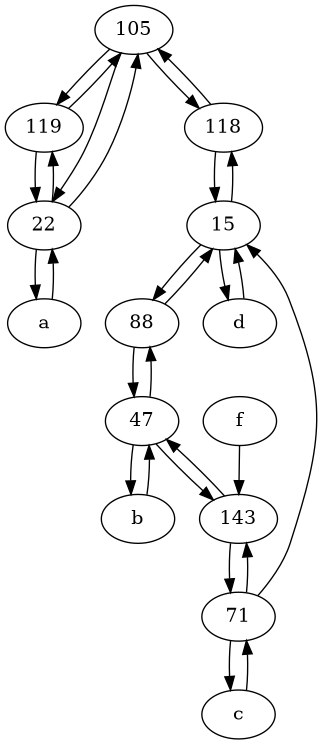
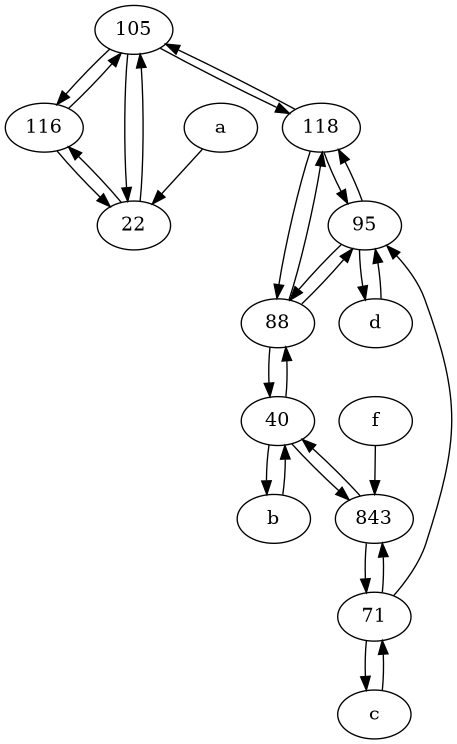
(44, 128) -> (44, 128)
none -> (292, 217)
(224, 225) -> (365, 225)
none -> (307, 233)
(35, 267) -> none
(142, 421) -> (278, 421)
(239, 519) -> (374, 519)
